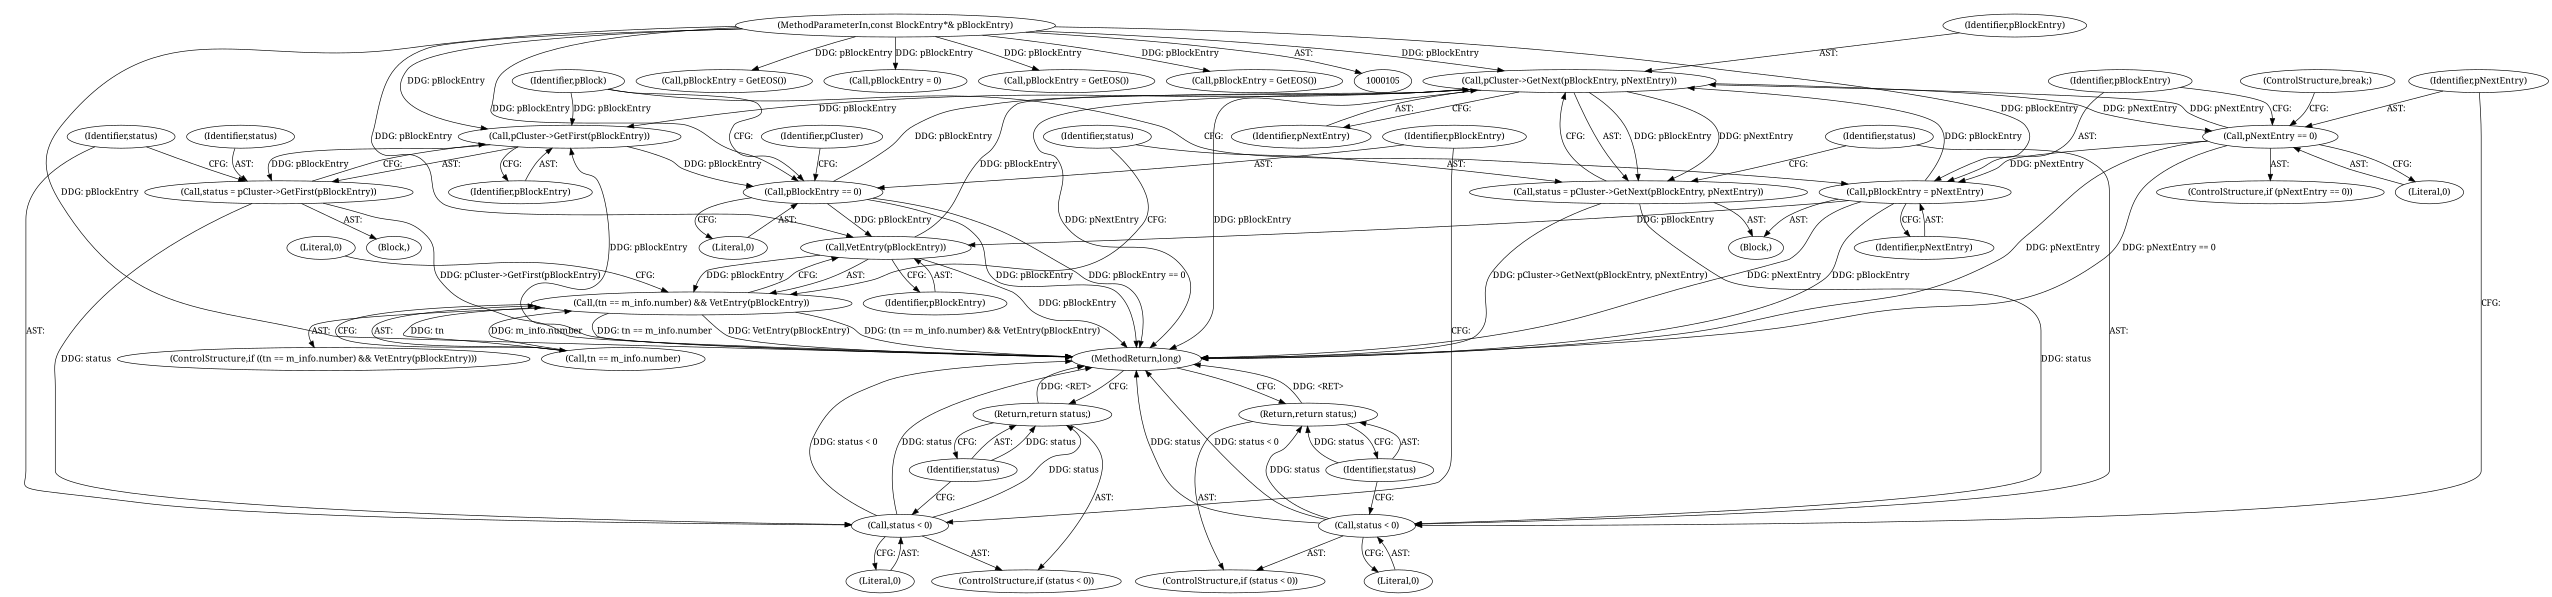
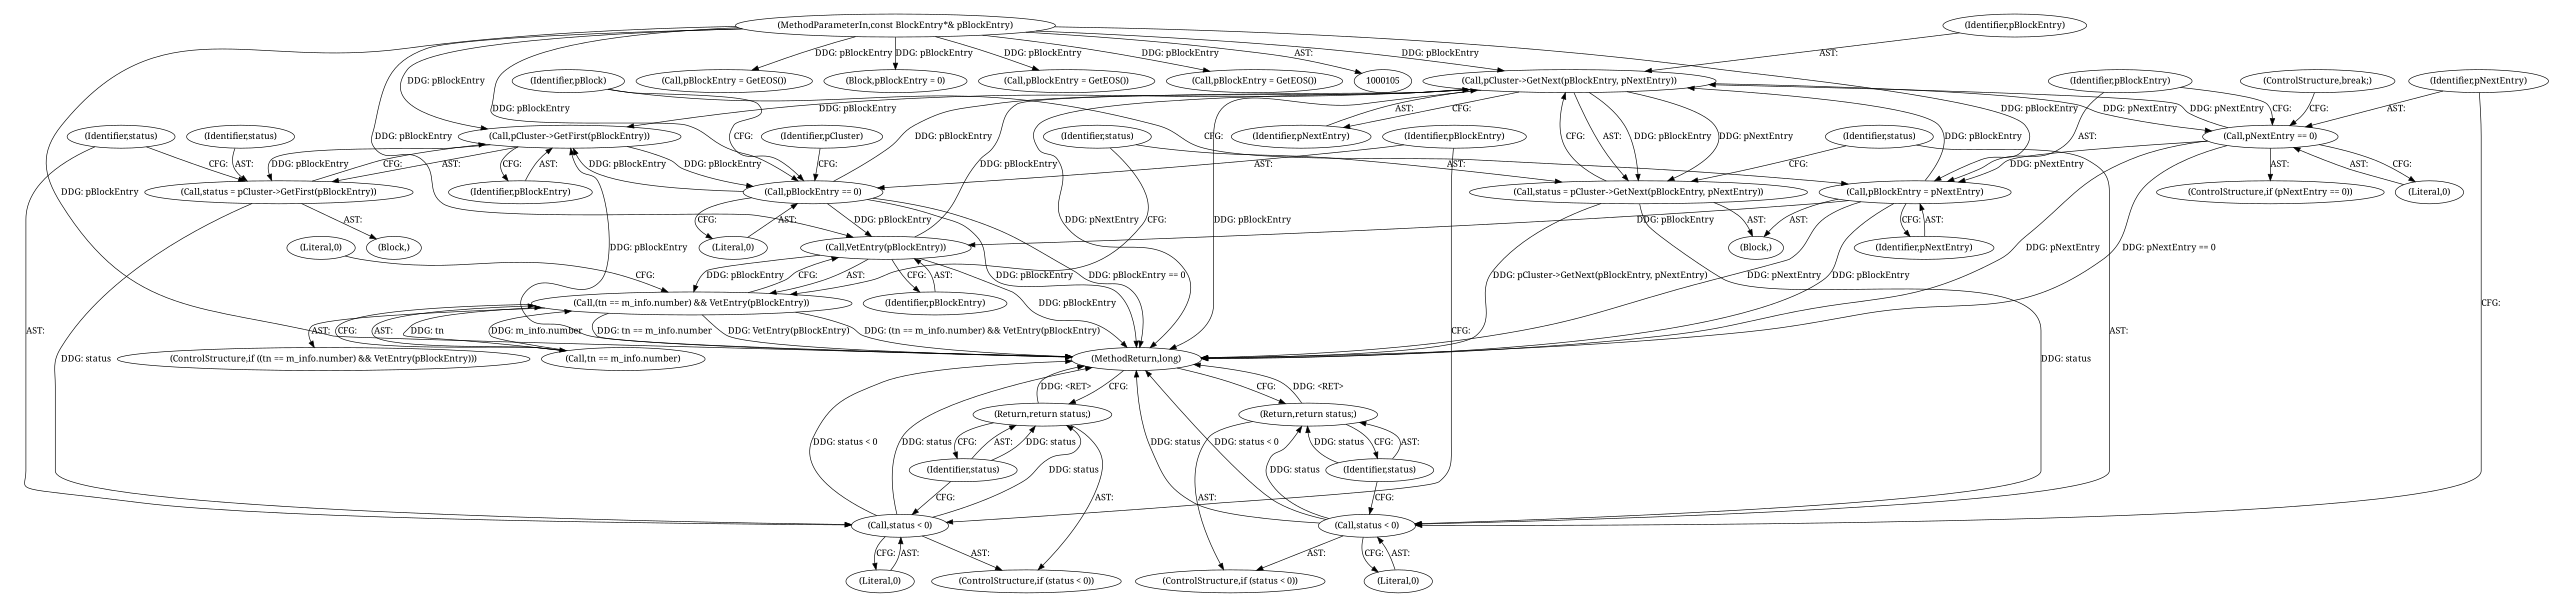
(895, 81) -> (895, 81)
(573, 106) -> (655, 186)
(567, 336) -> none
